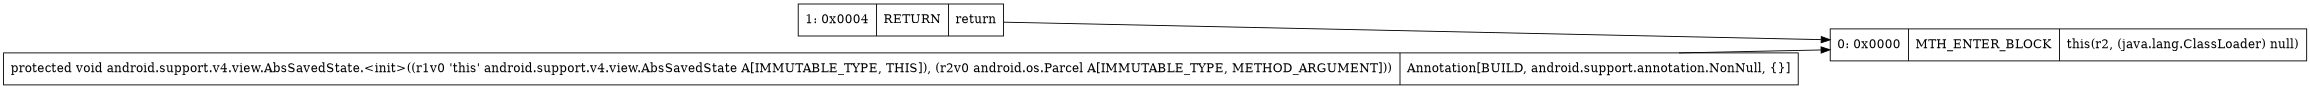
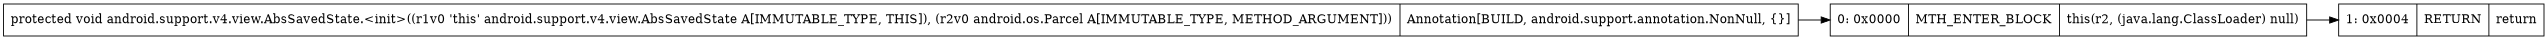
(1412, 31) -> (2318, 20)
